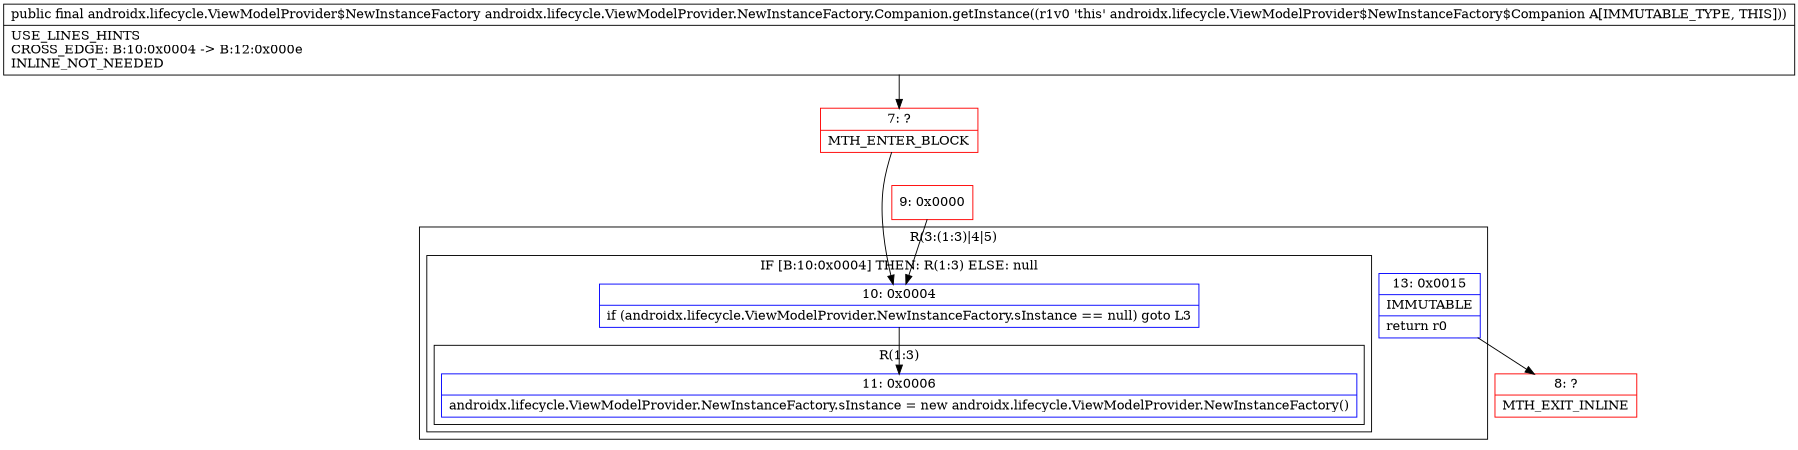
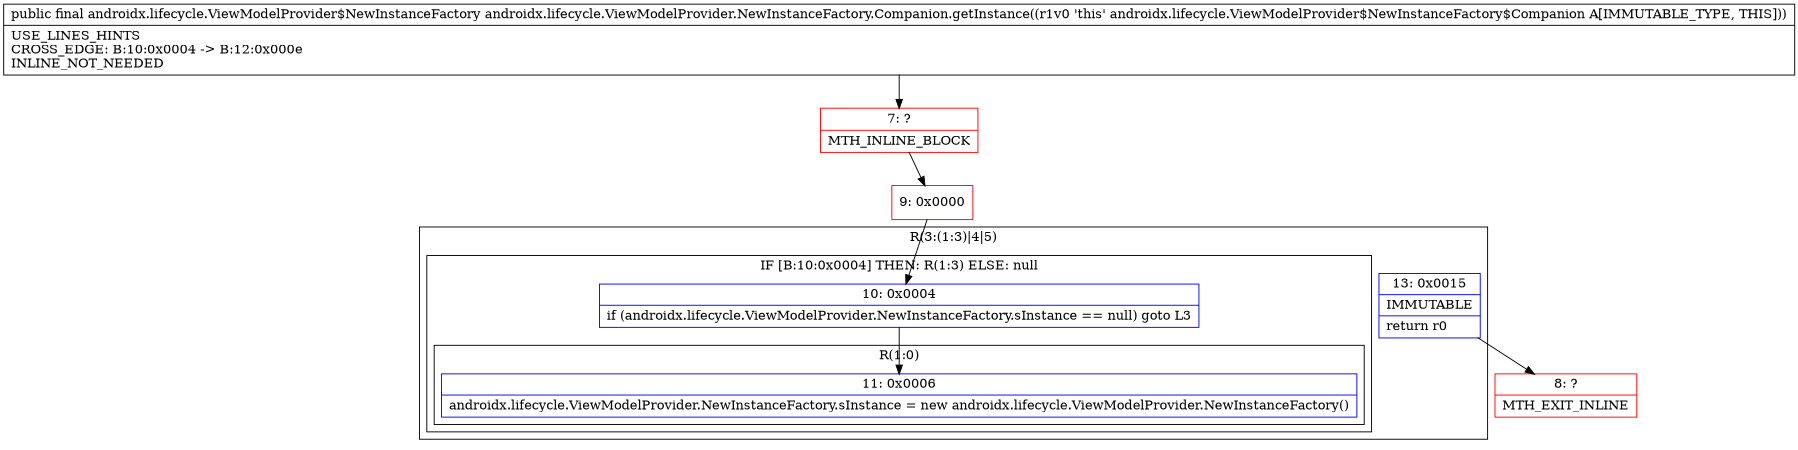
(899, 141) -> (899, 141)
(882, 214) -> (915, 165)
(899, 356) -> (899, 356)
